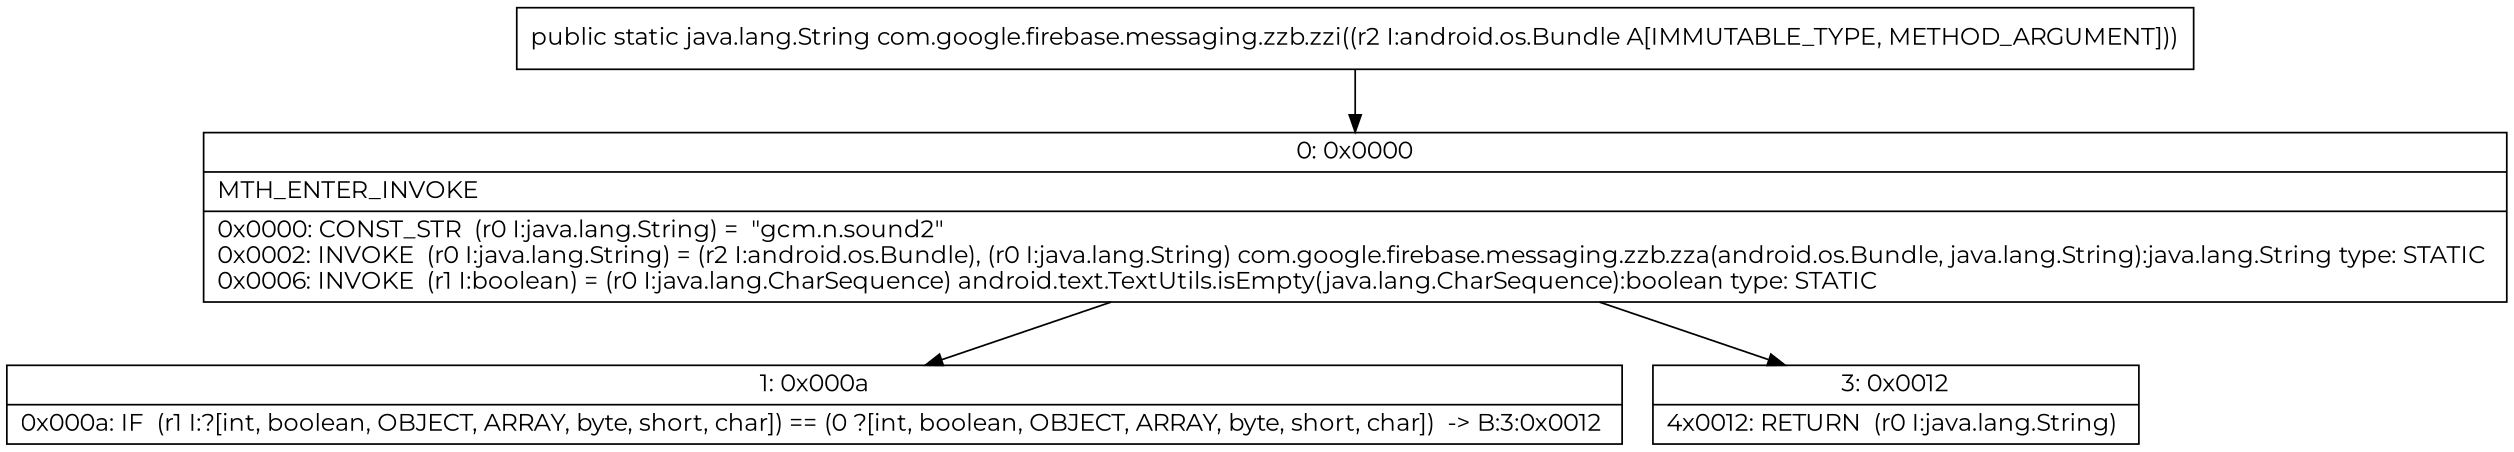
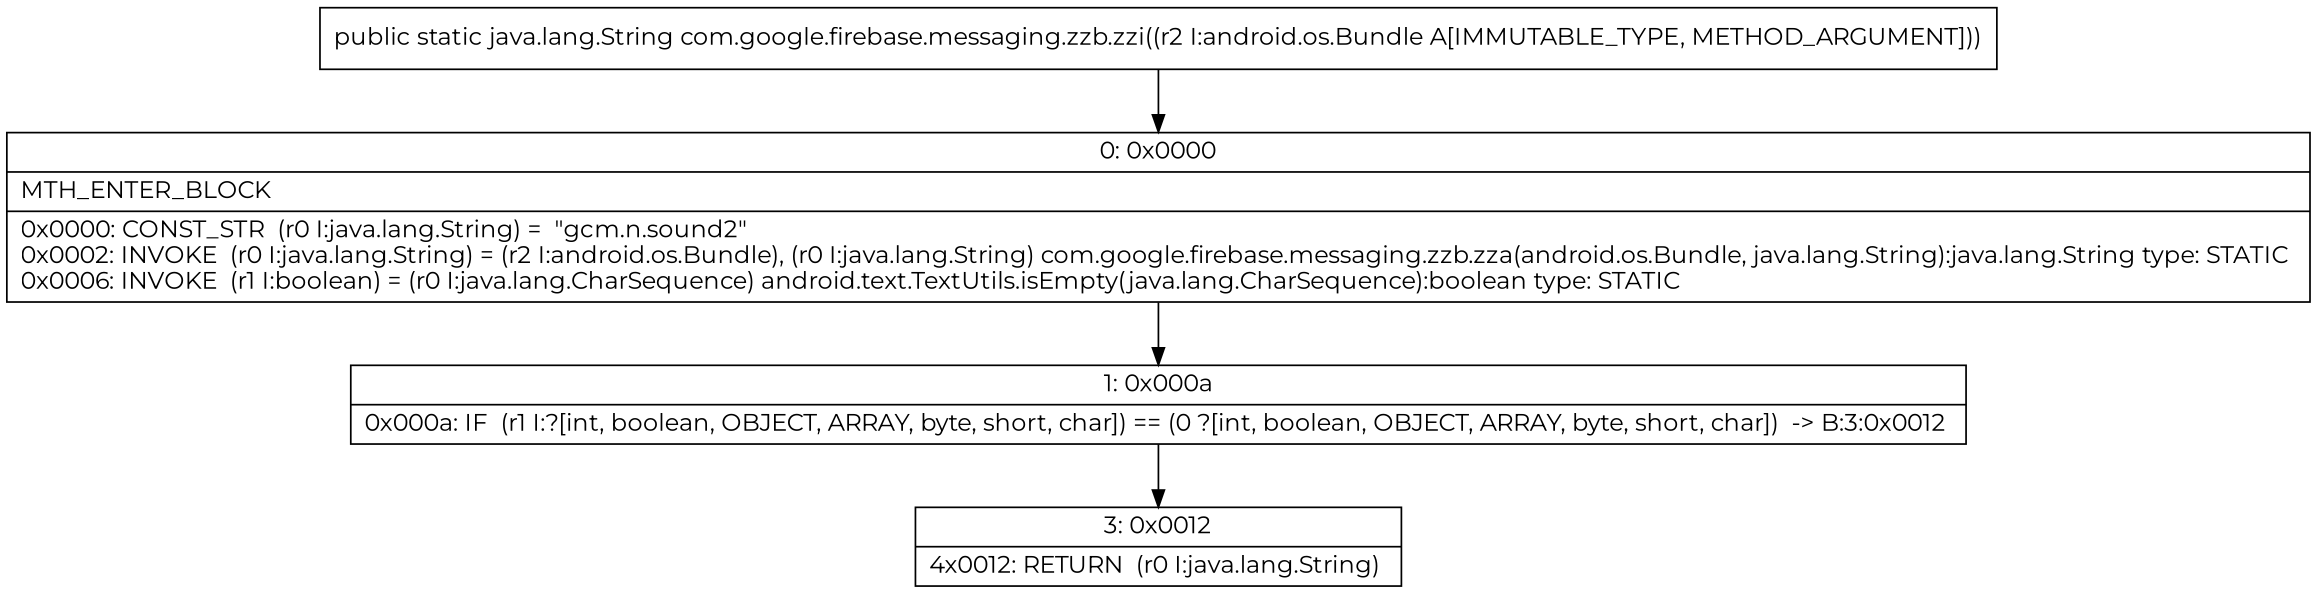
(348, 191) -> (146, 191)
(1684, 331) -> (1158, 467)
